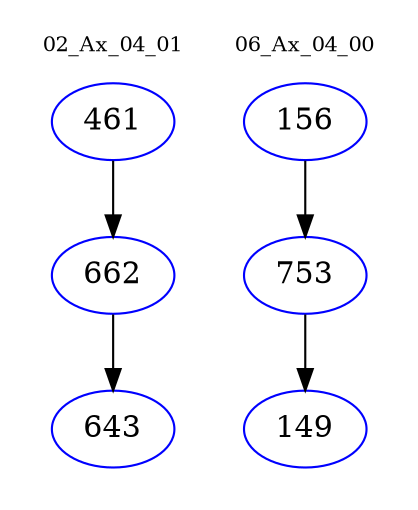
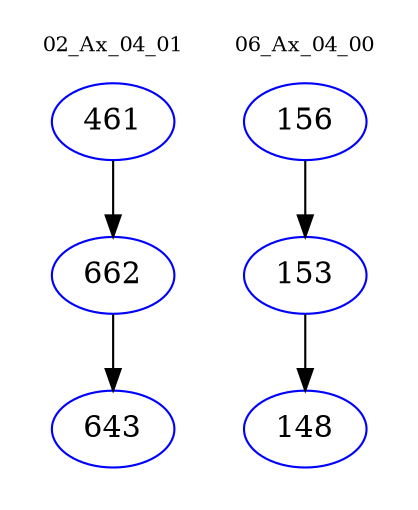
(305, 275) -> (305, 275)
(305, 429) -> (305, 429)
